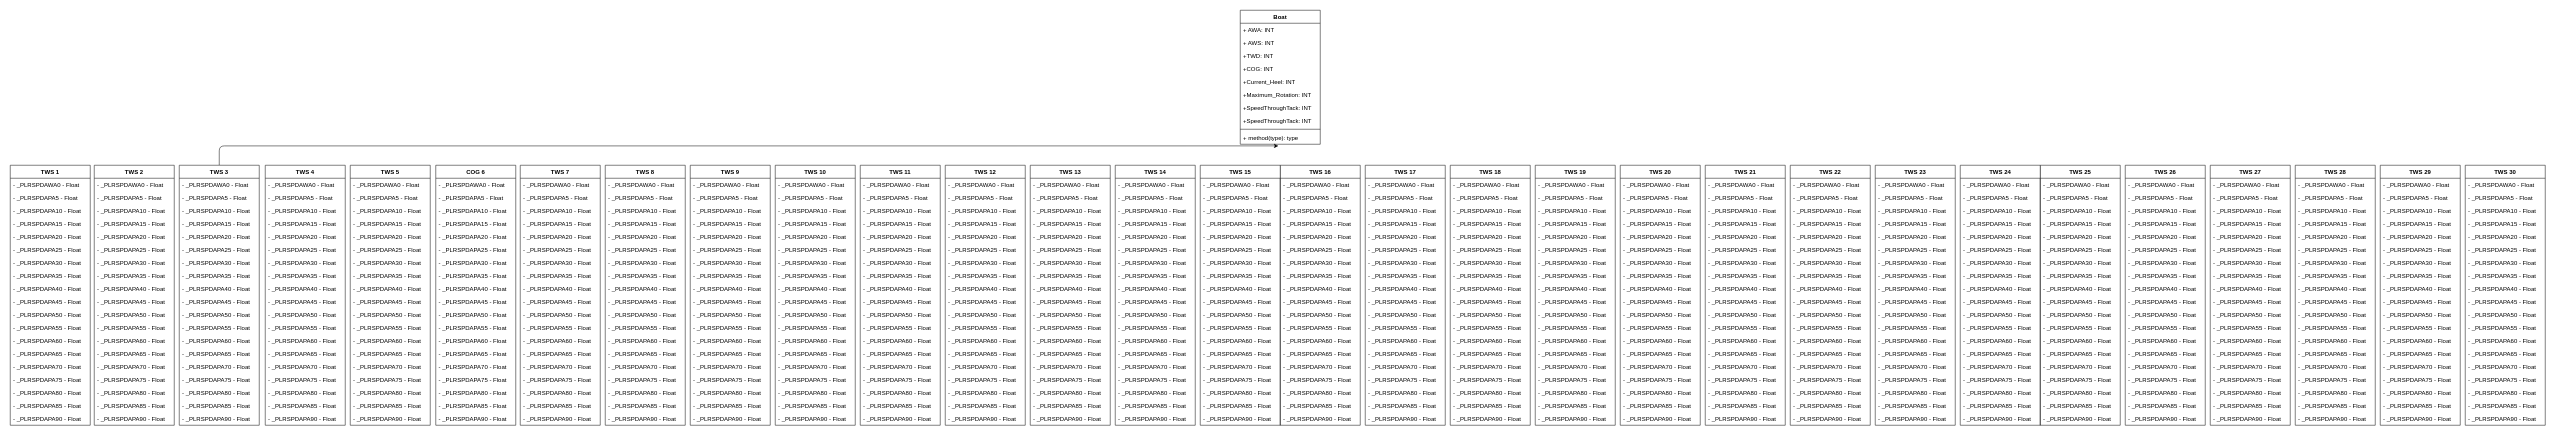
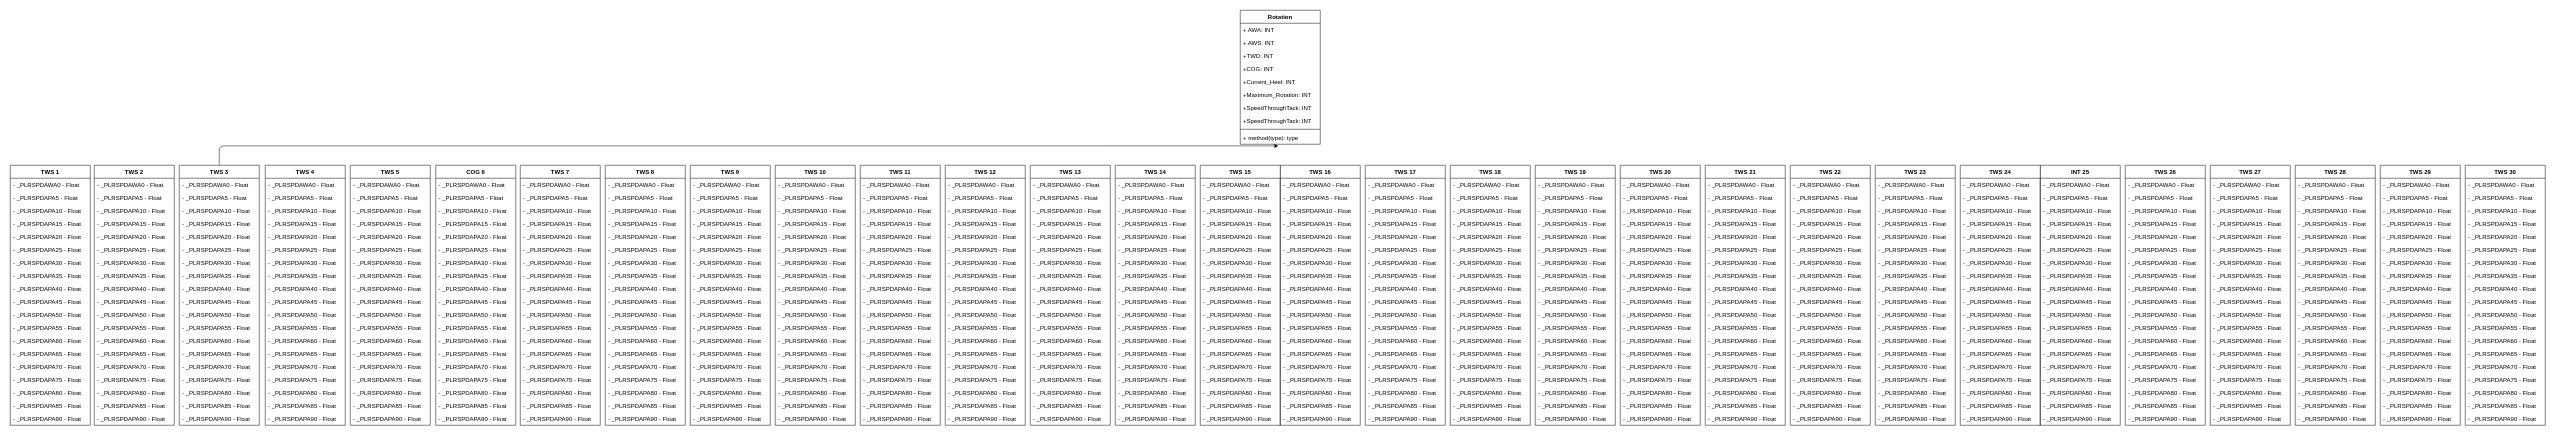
(1280, 17) -> (1280, 17)
(2080, 172) -> (2080, 172)
